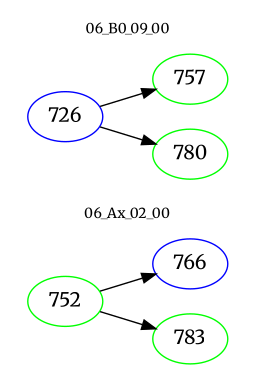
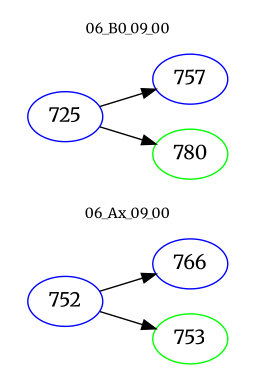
(190, 79) -> (190, 79)
(65, 117) -> (65, 117)
(128, 215) -> (128, 215)
(65, 301) -> (65, 301)
(190, 339) -> (190, 339)
